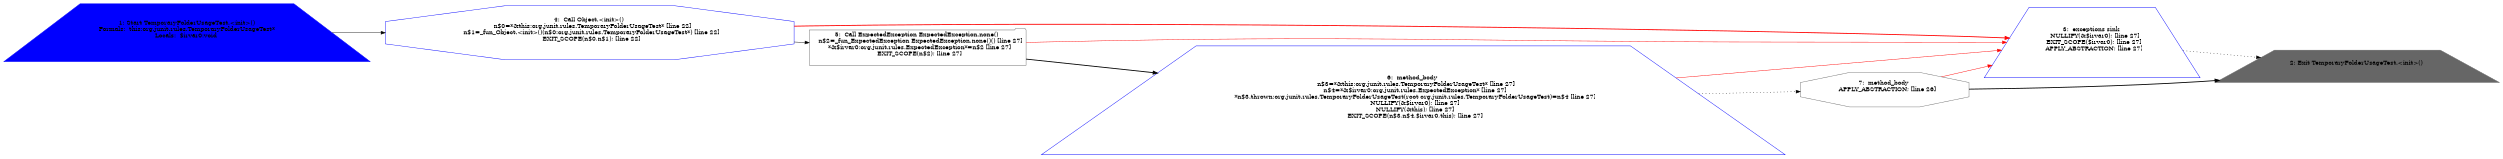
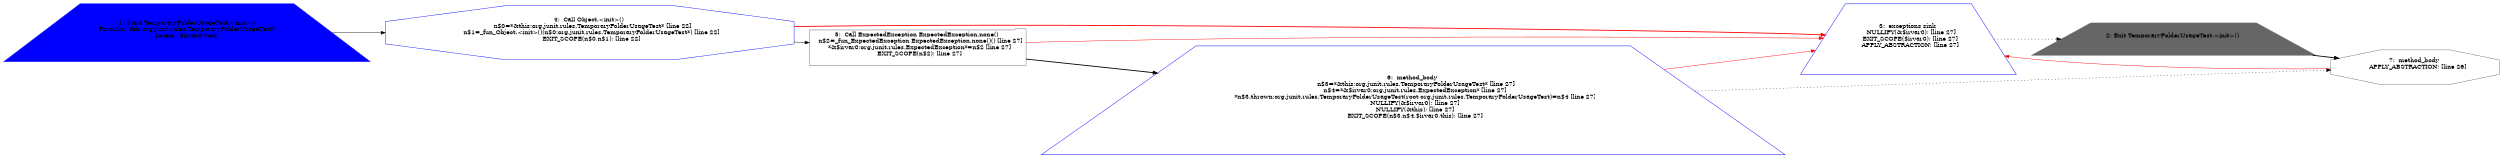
(2092, 86) -> (2323, 57)
